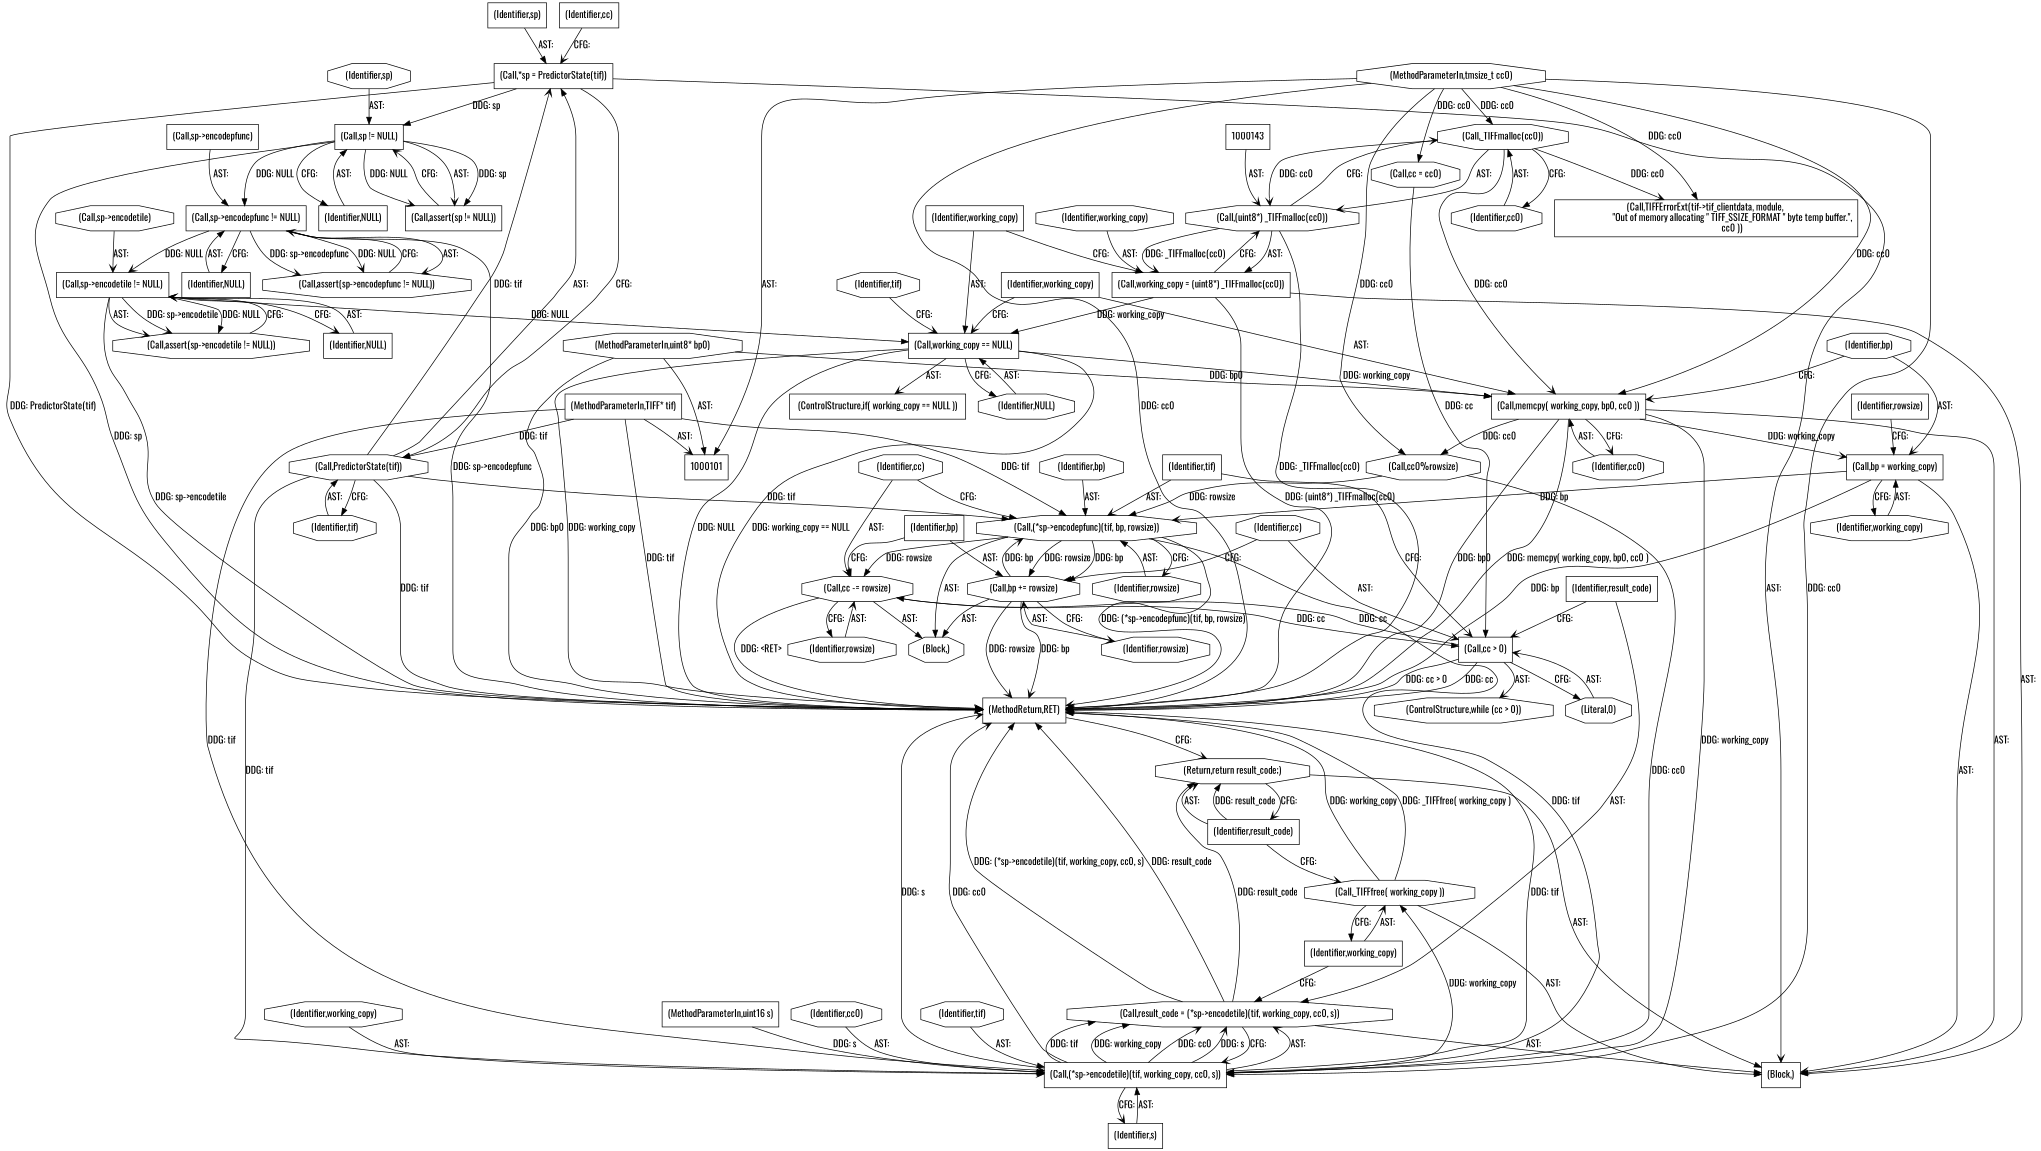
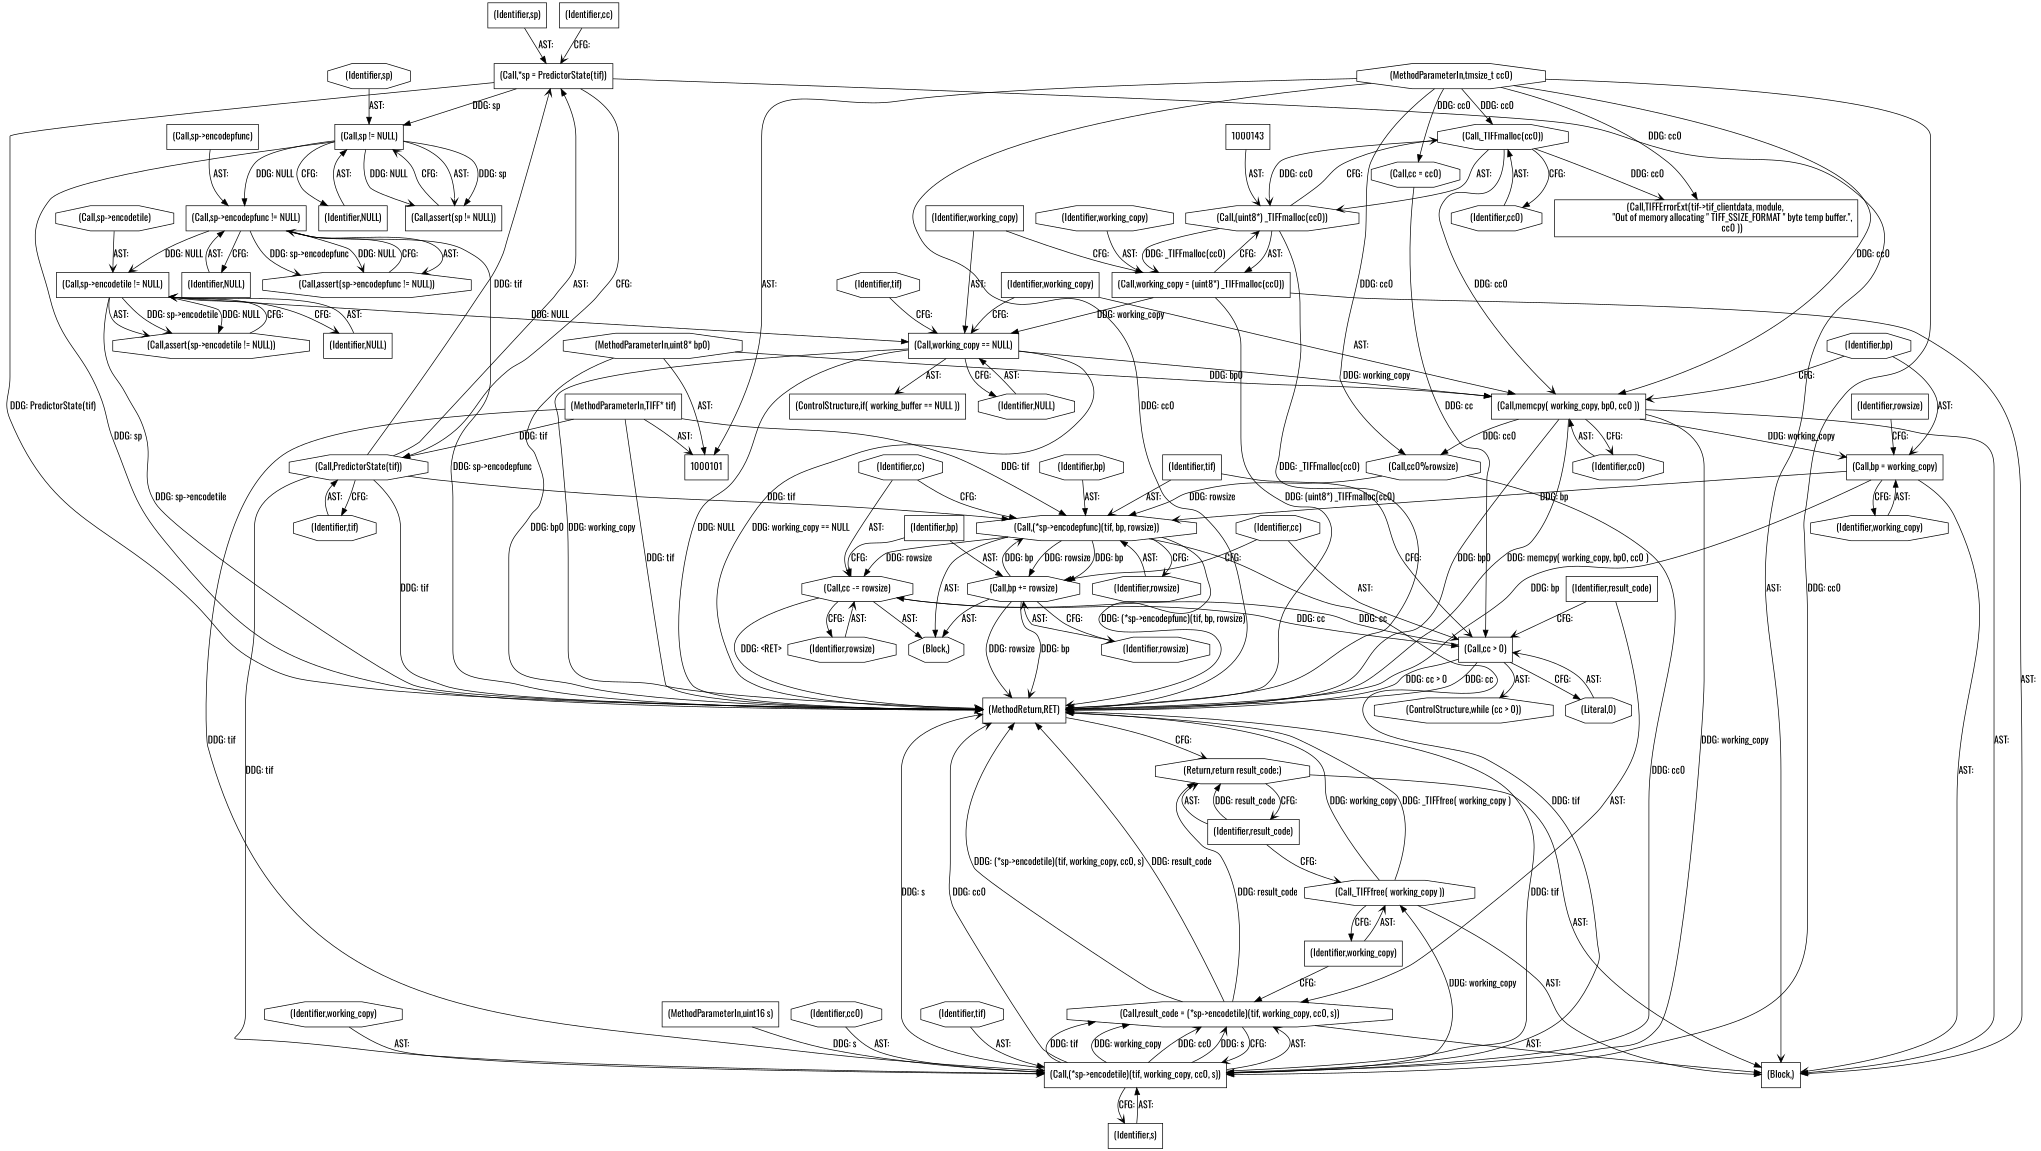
(878, 407) -> (878, 407)
